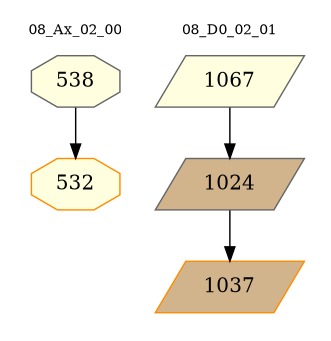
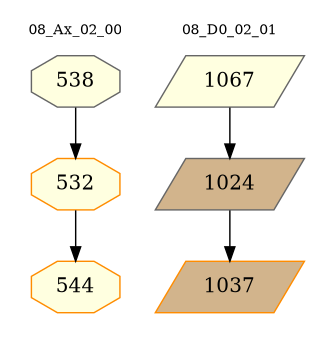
none -> (76, 287)
